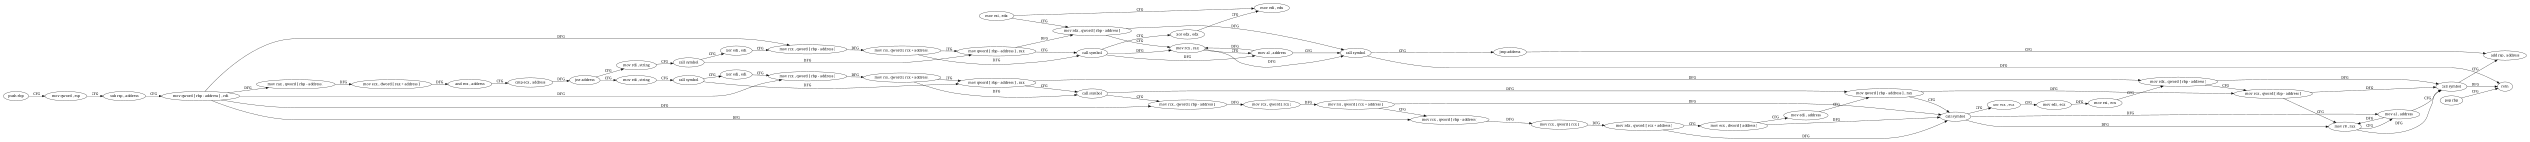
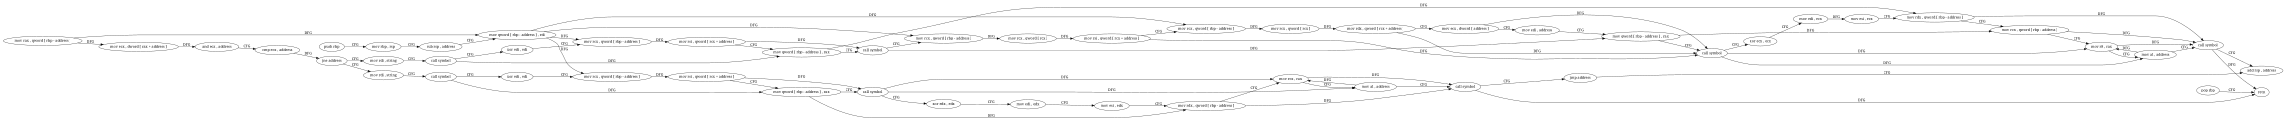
(1133, 12) -> (1069, 105)
(247, 90) -> (275, 35)
(66, 96) -> (383, 47)
